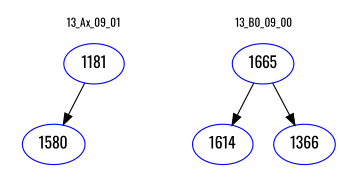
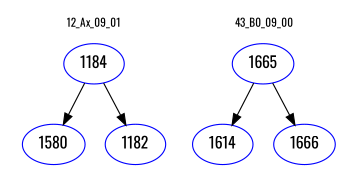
(94, 24) -> (94, 24)
(264, 24) -> (264, 24)
(94, 64) -> (94, 64)
none -> (135, 144)
(304, 144) -> (304, 144)
